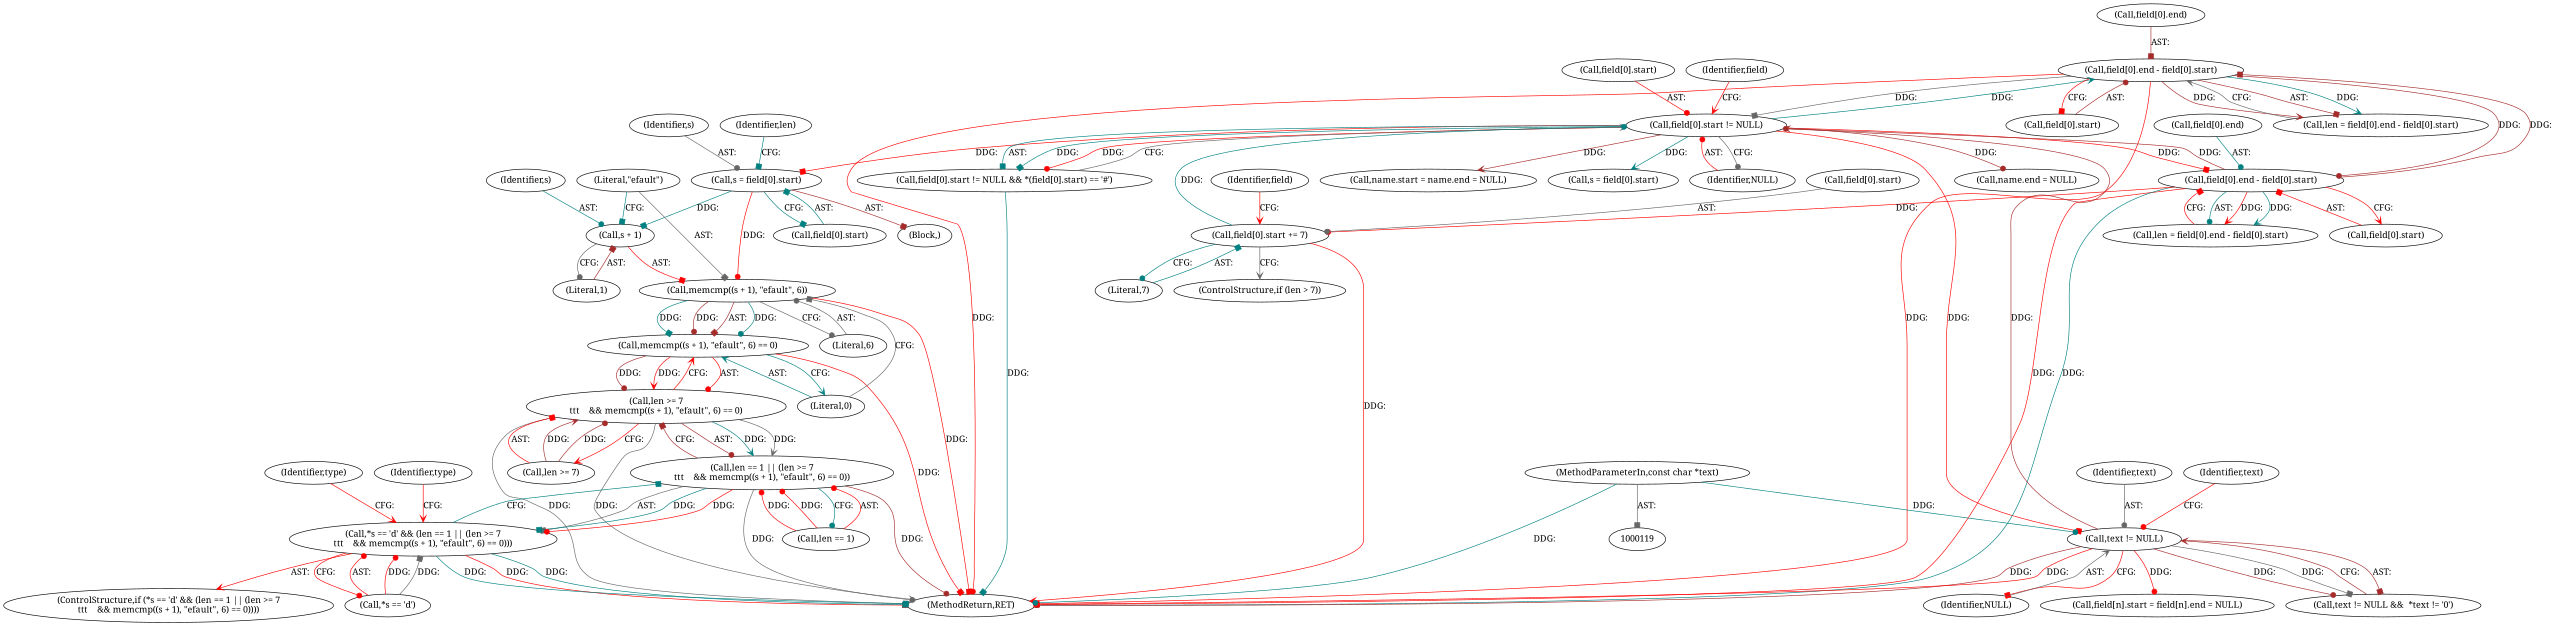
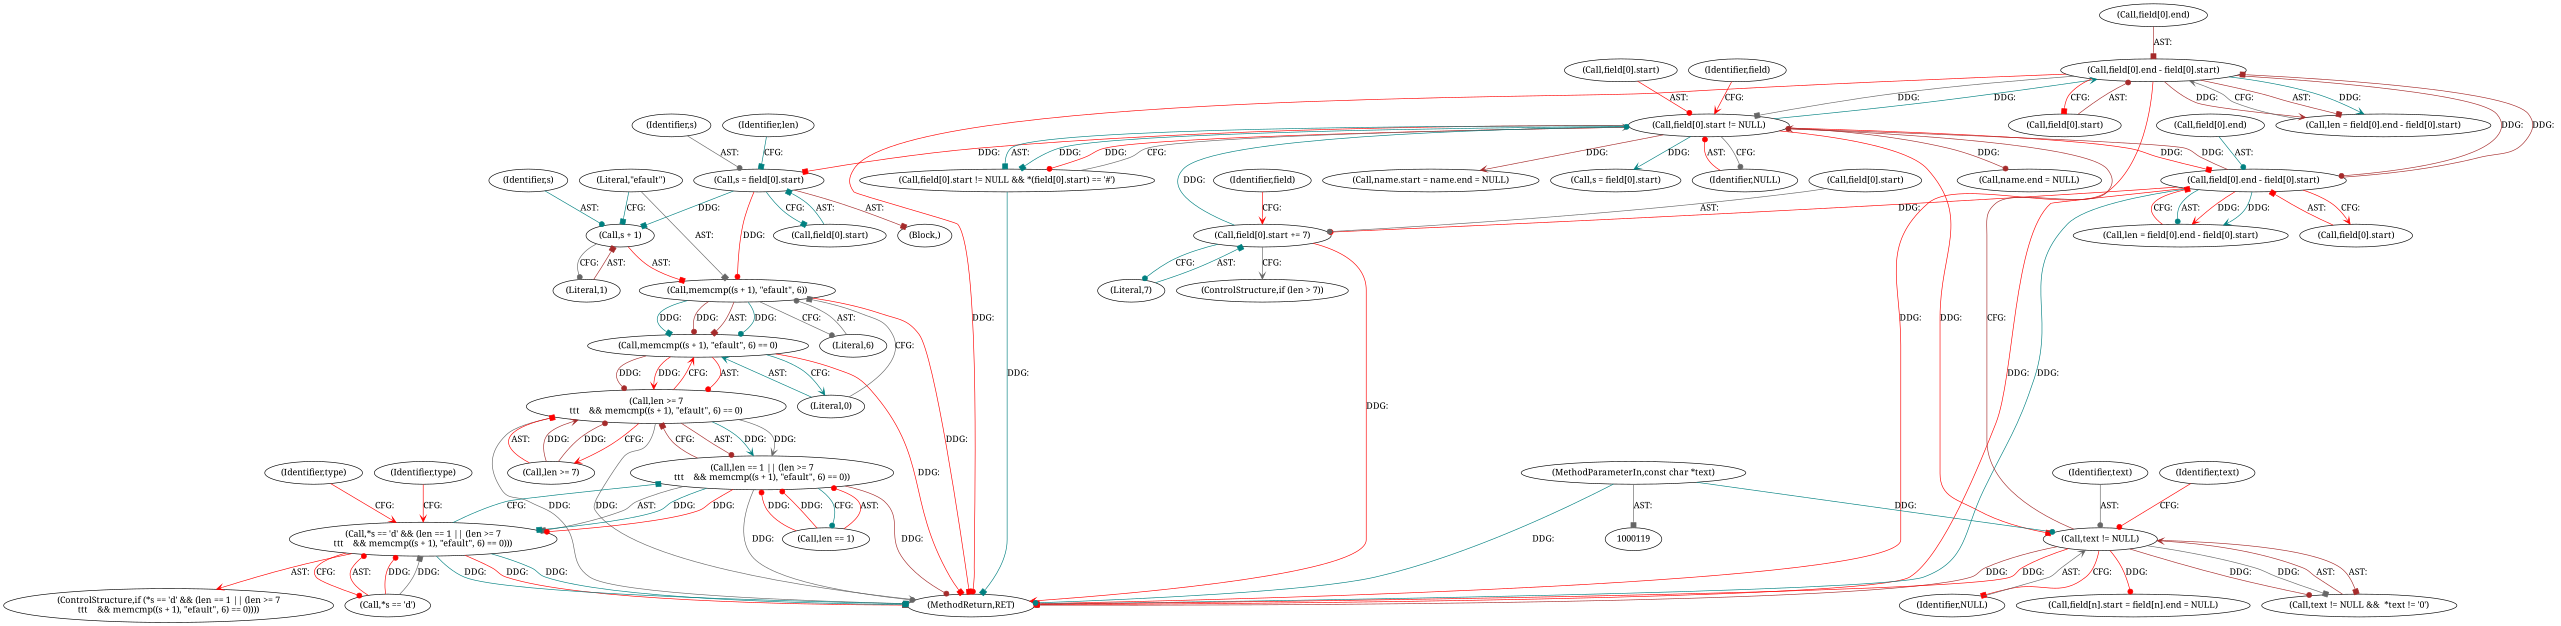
(2023, 318) -> (1998, 318)
(2351, 572) -> (2327, 572)
